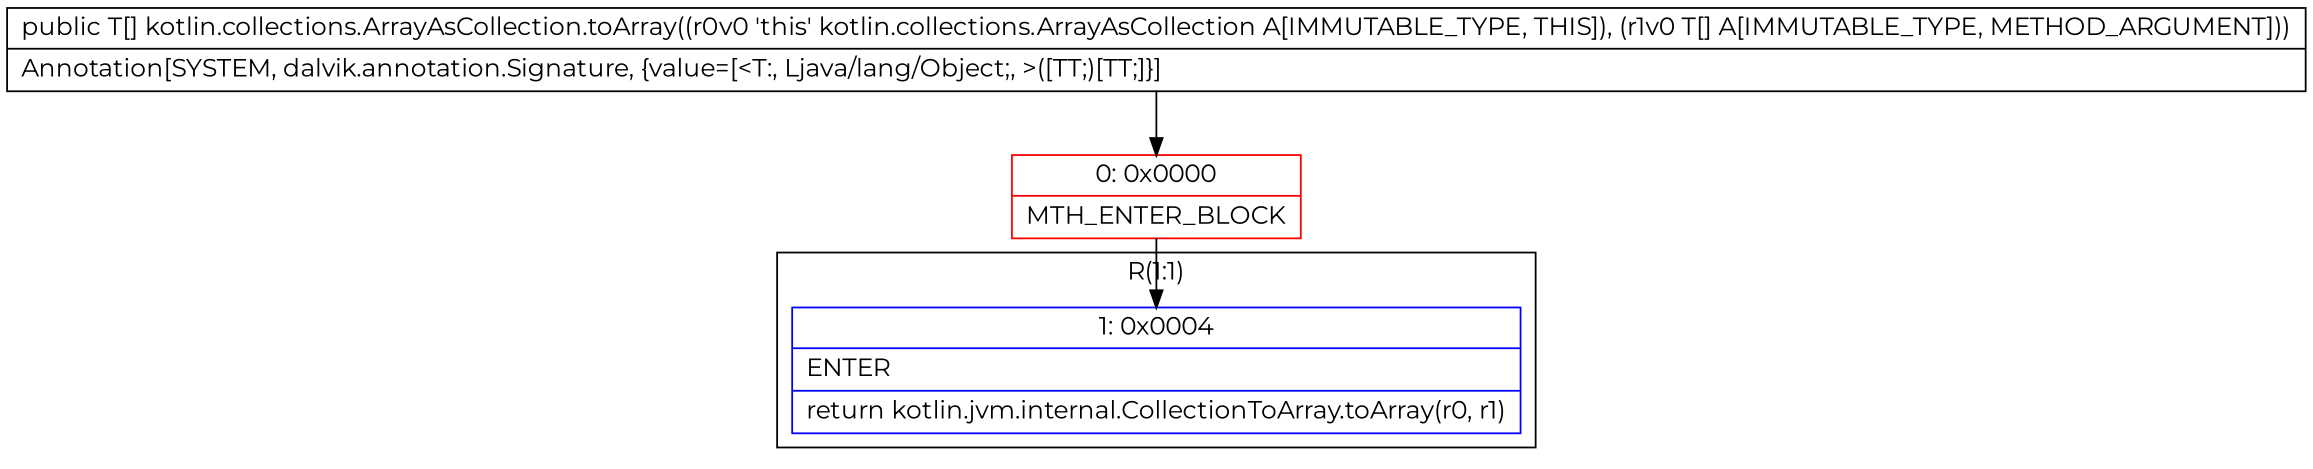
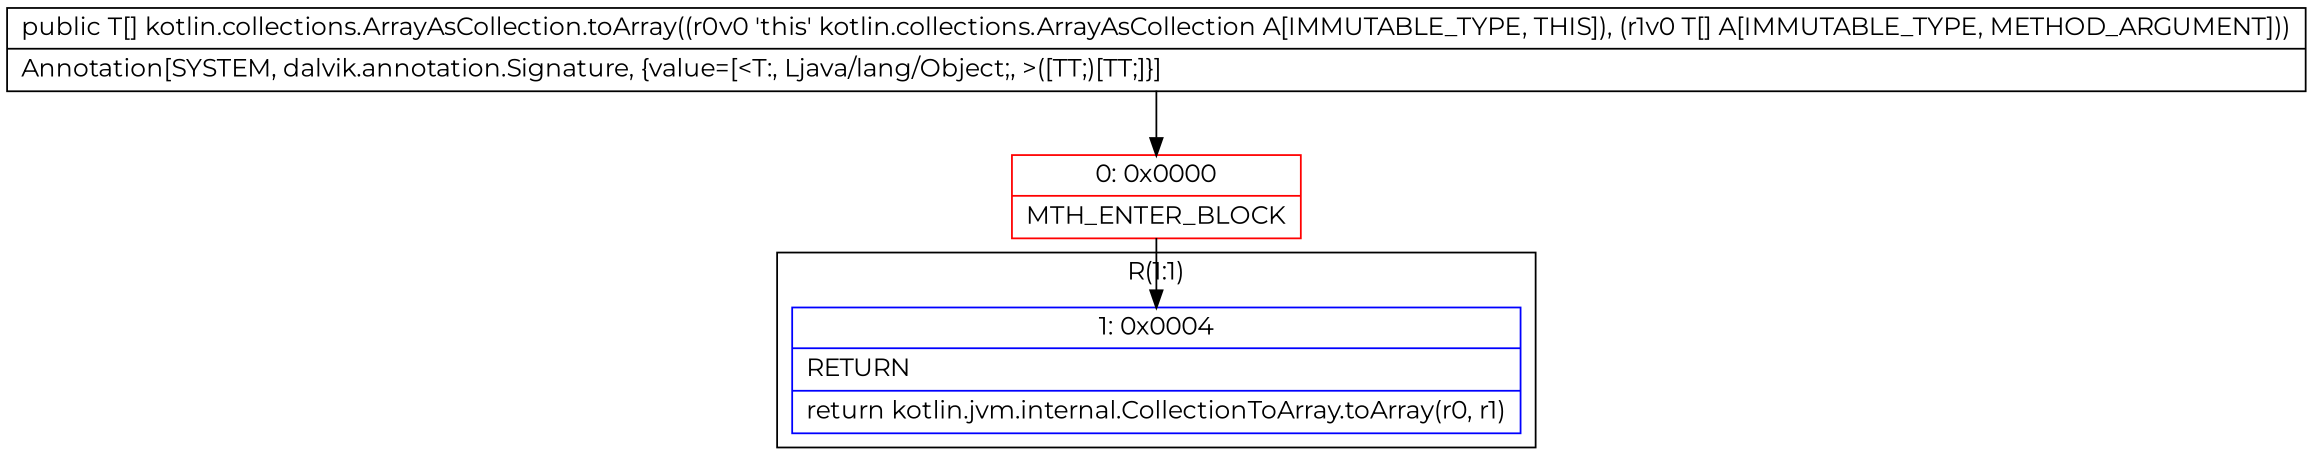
(849, 369) -> (859, 369)
